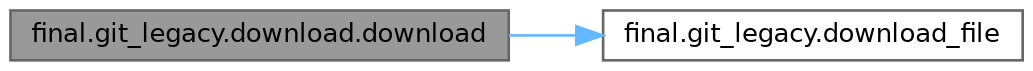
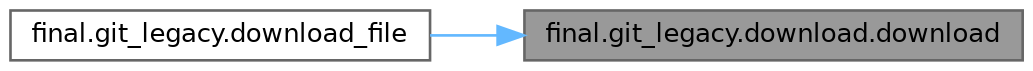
(542, 35) -> (464, 35)
